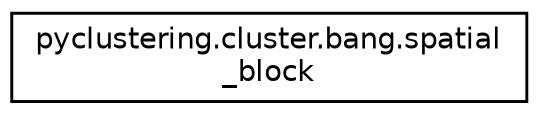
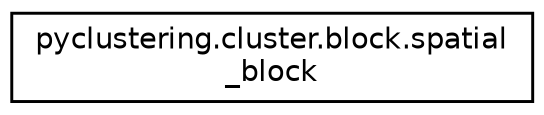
(269, 57) -> (272, 57)
